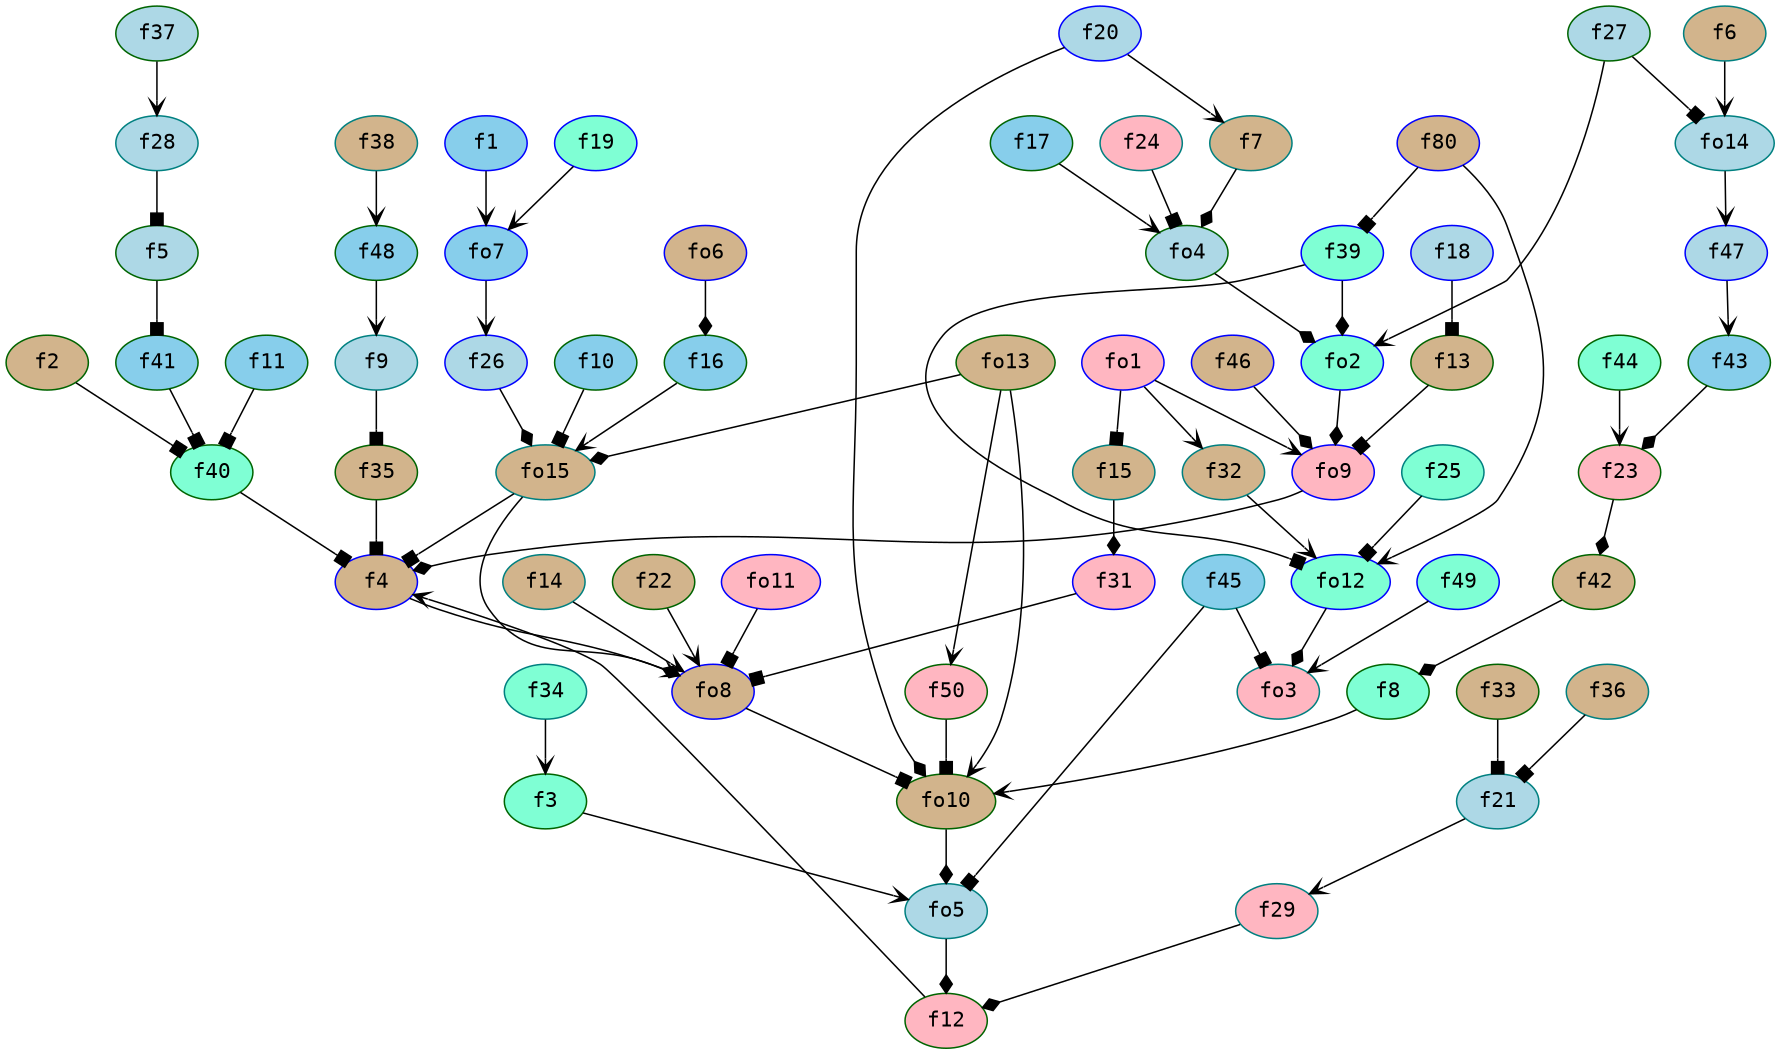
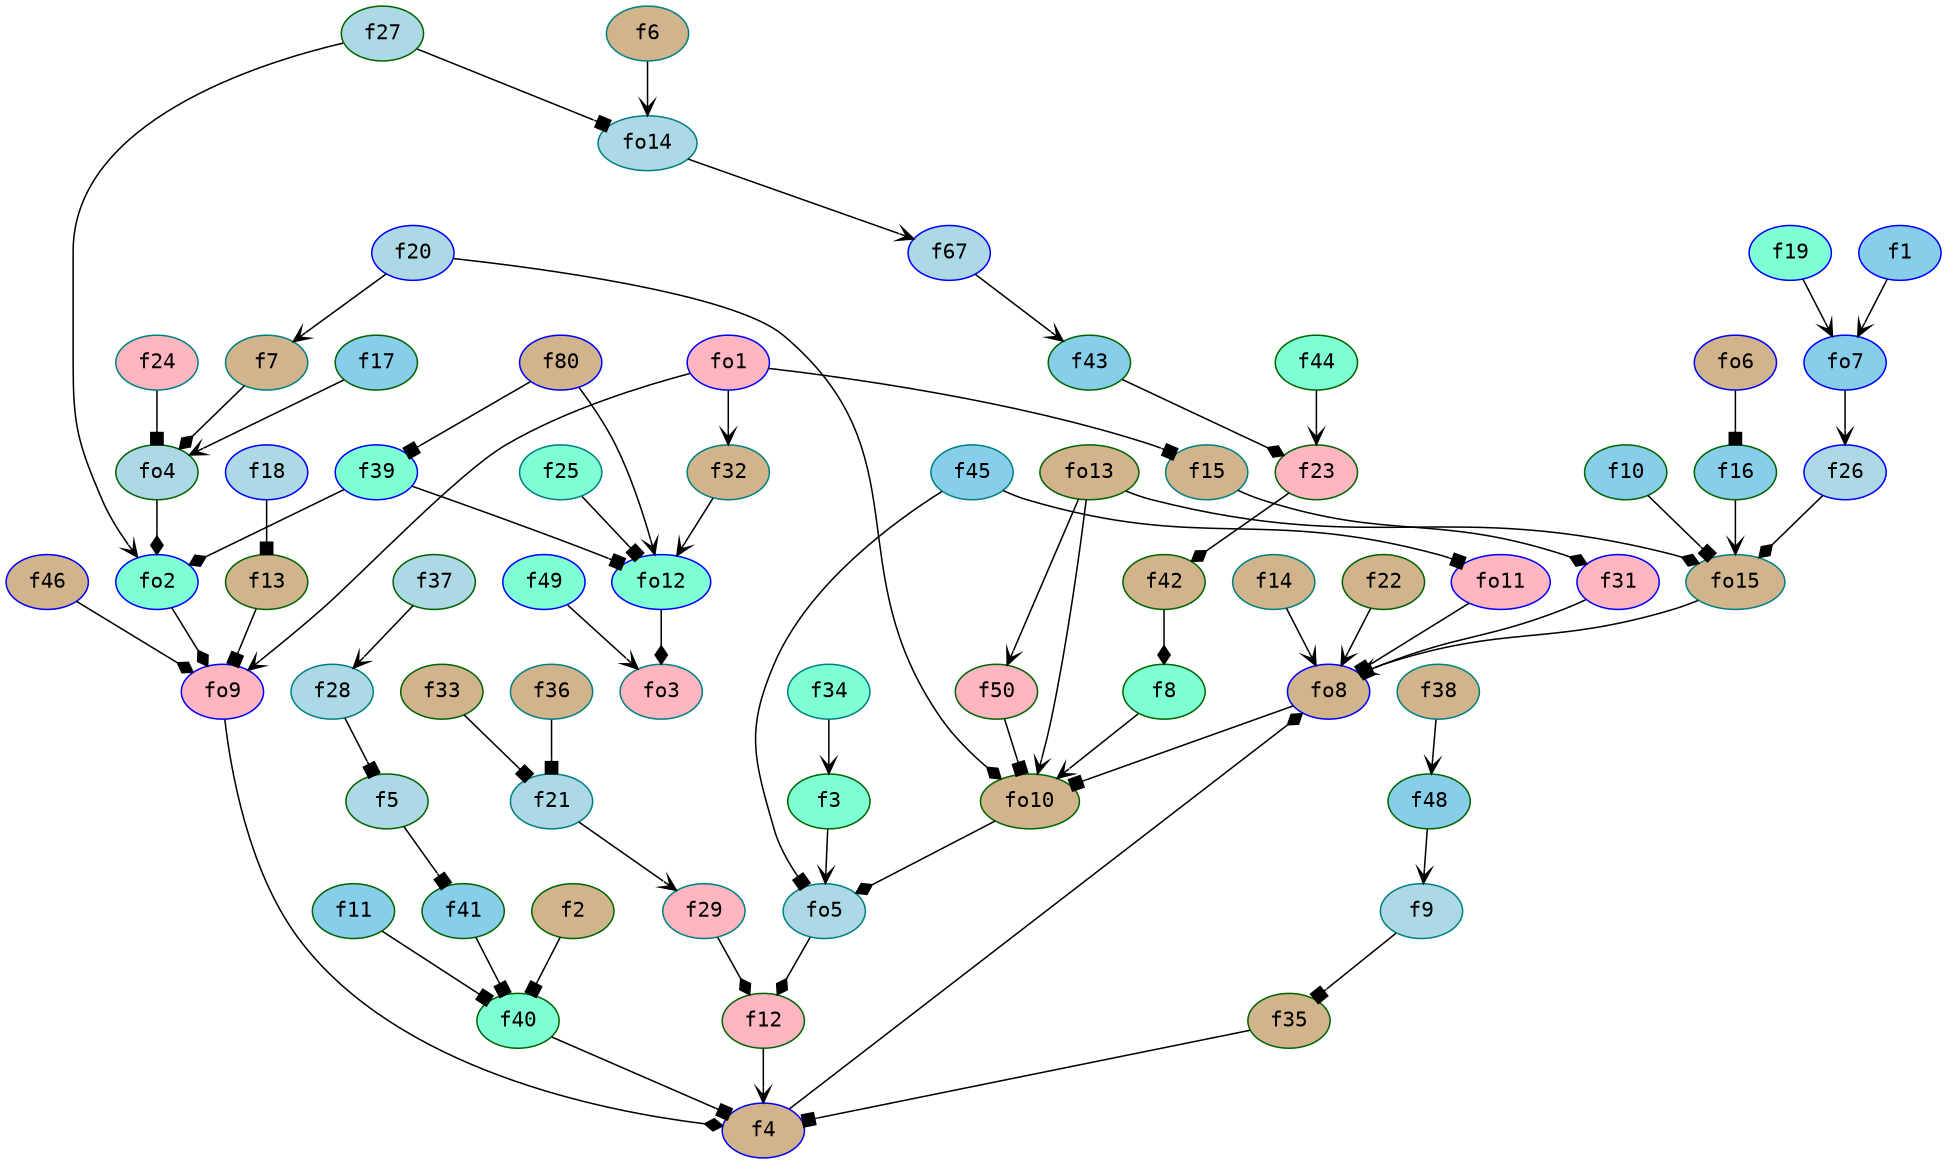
(1726, 253) -> (949, 253)
(705, 299) -> (1735, 410)
(466, 524) -> none
(1247, 630) -> (1214, 528)
